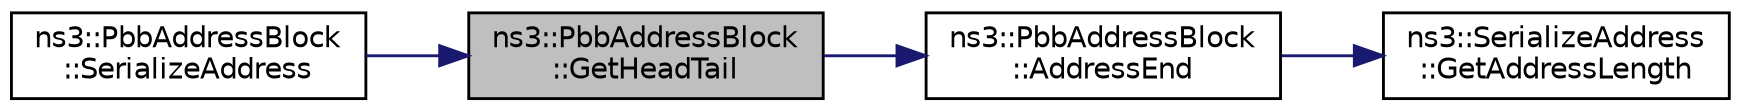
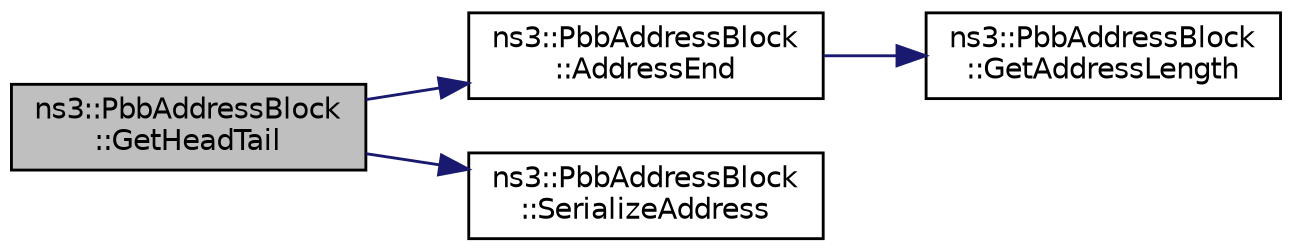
(403, 56) -> (403, 159)
(1556, 56) -> (1103, 56)
